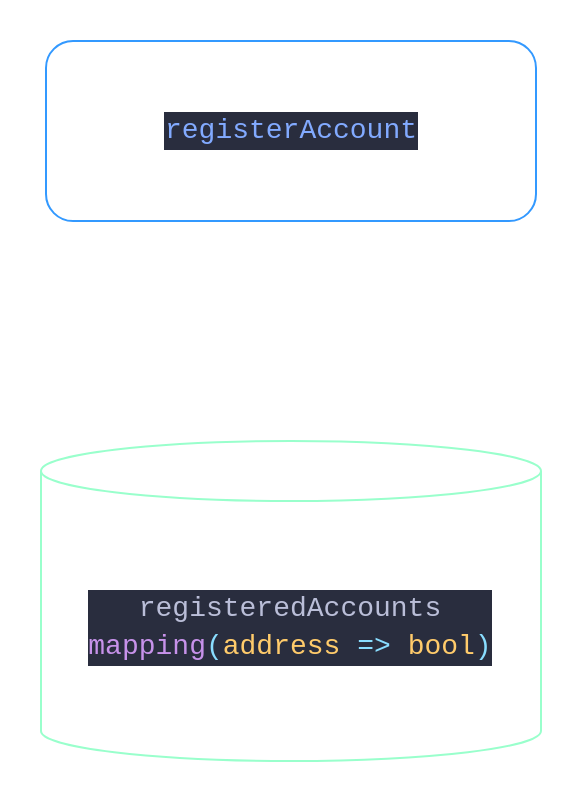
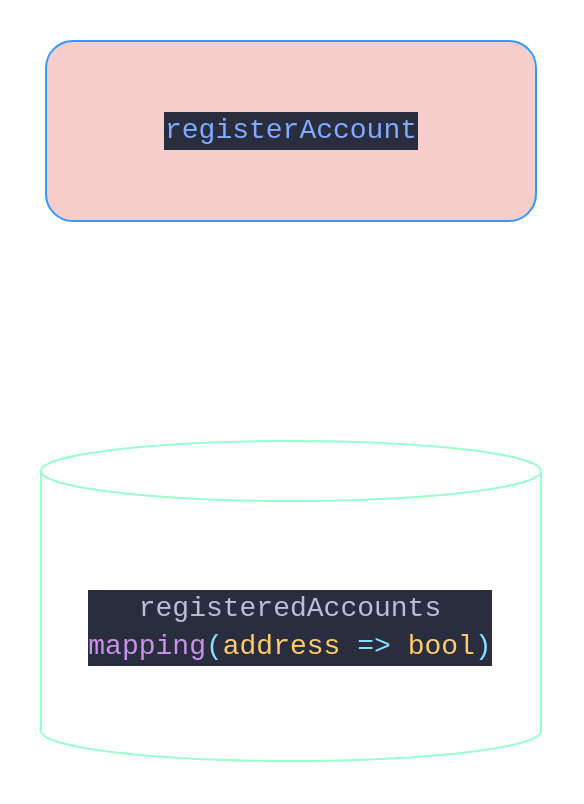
(291, 131) -> (291, 131)
